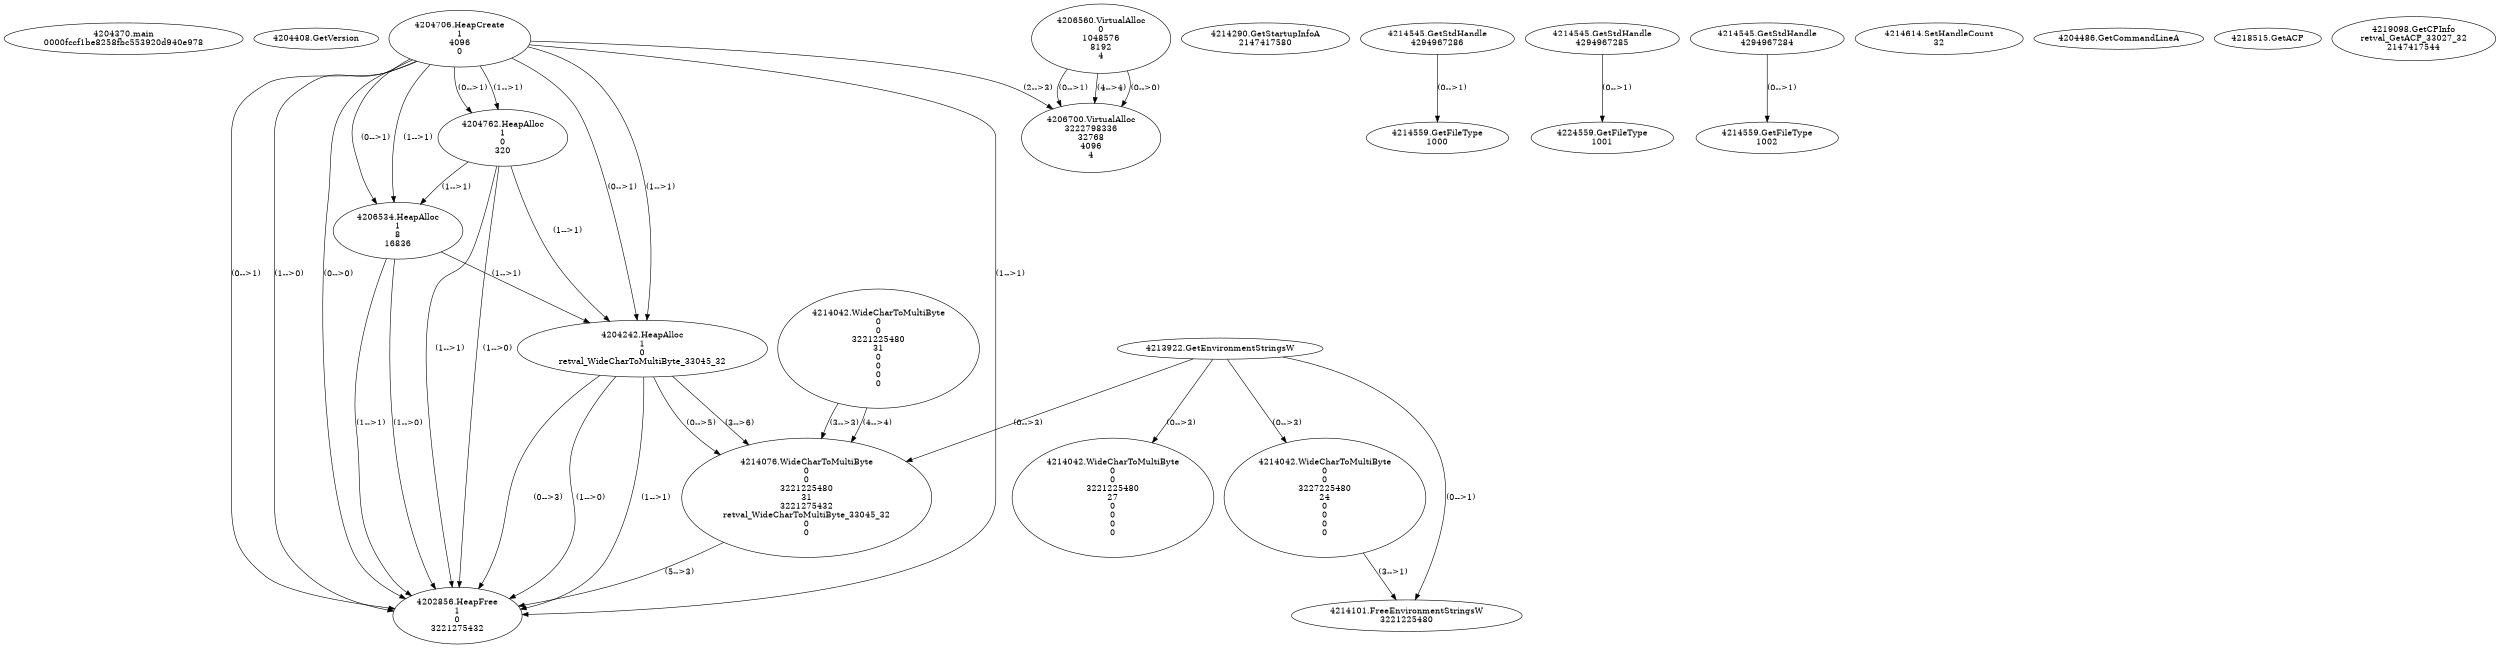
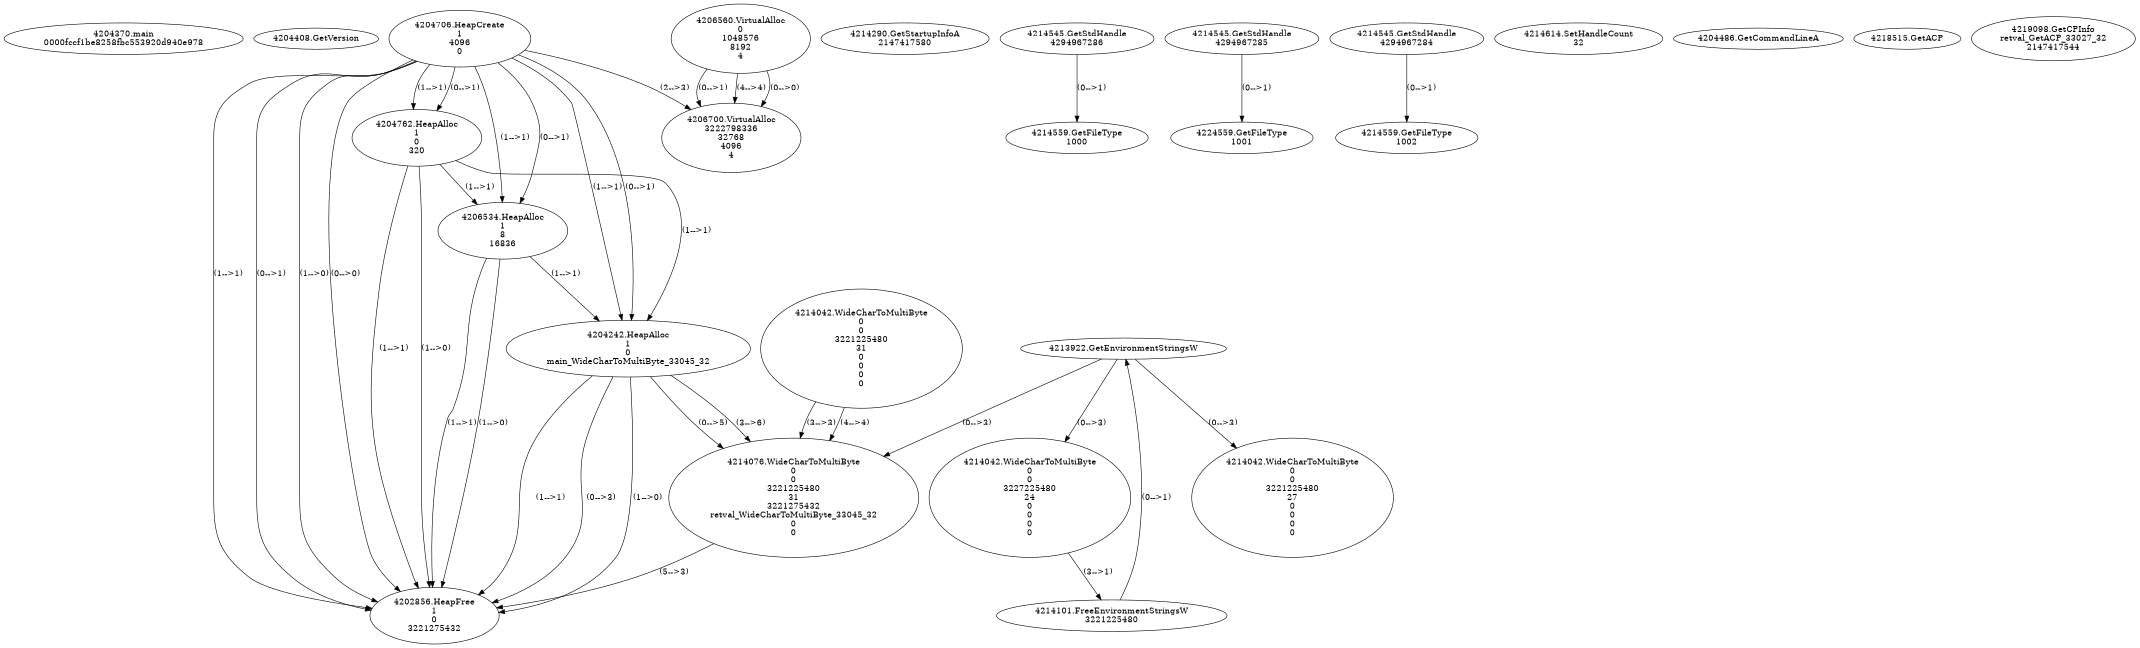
(642, 349) -> (628, 349)
(1428, 435) -> (1141, 484)
